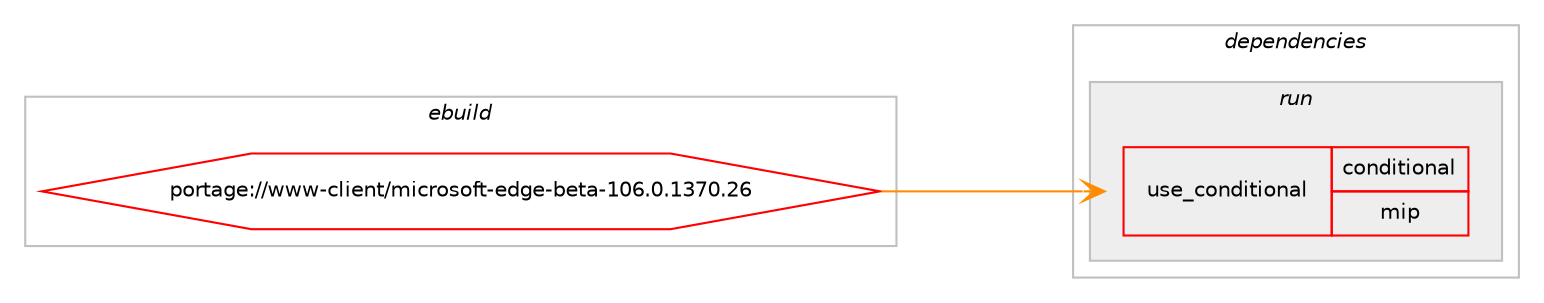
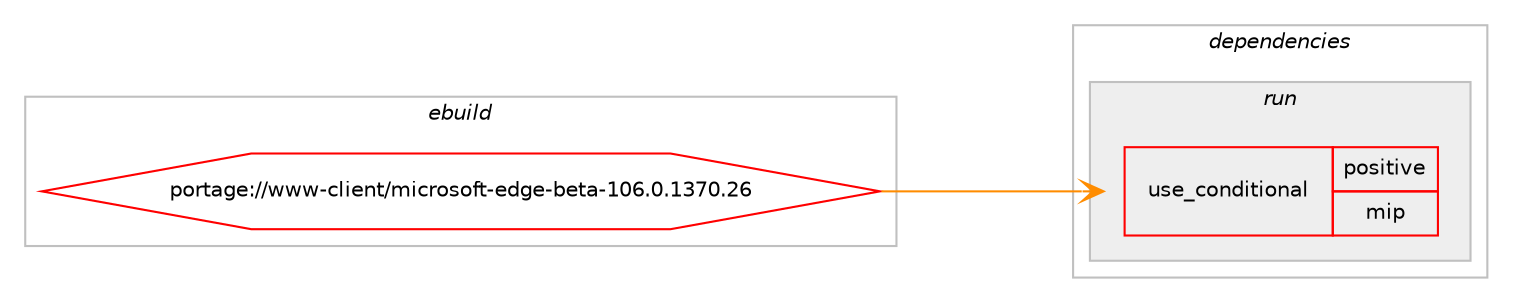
(1400, 168) -> (1385, 168)
